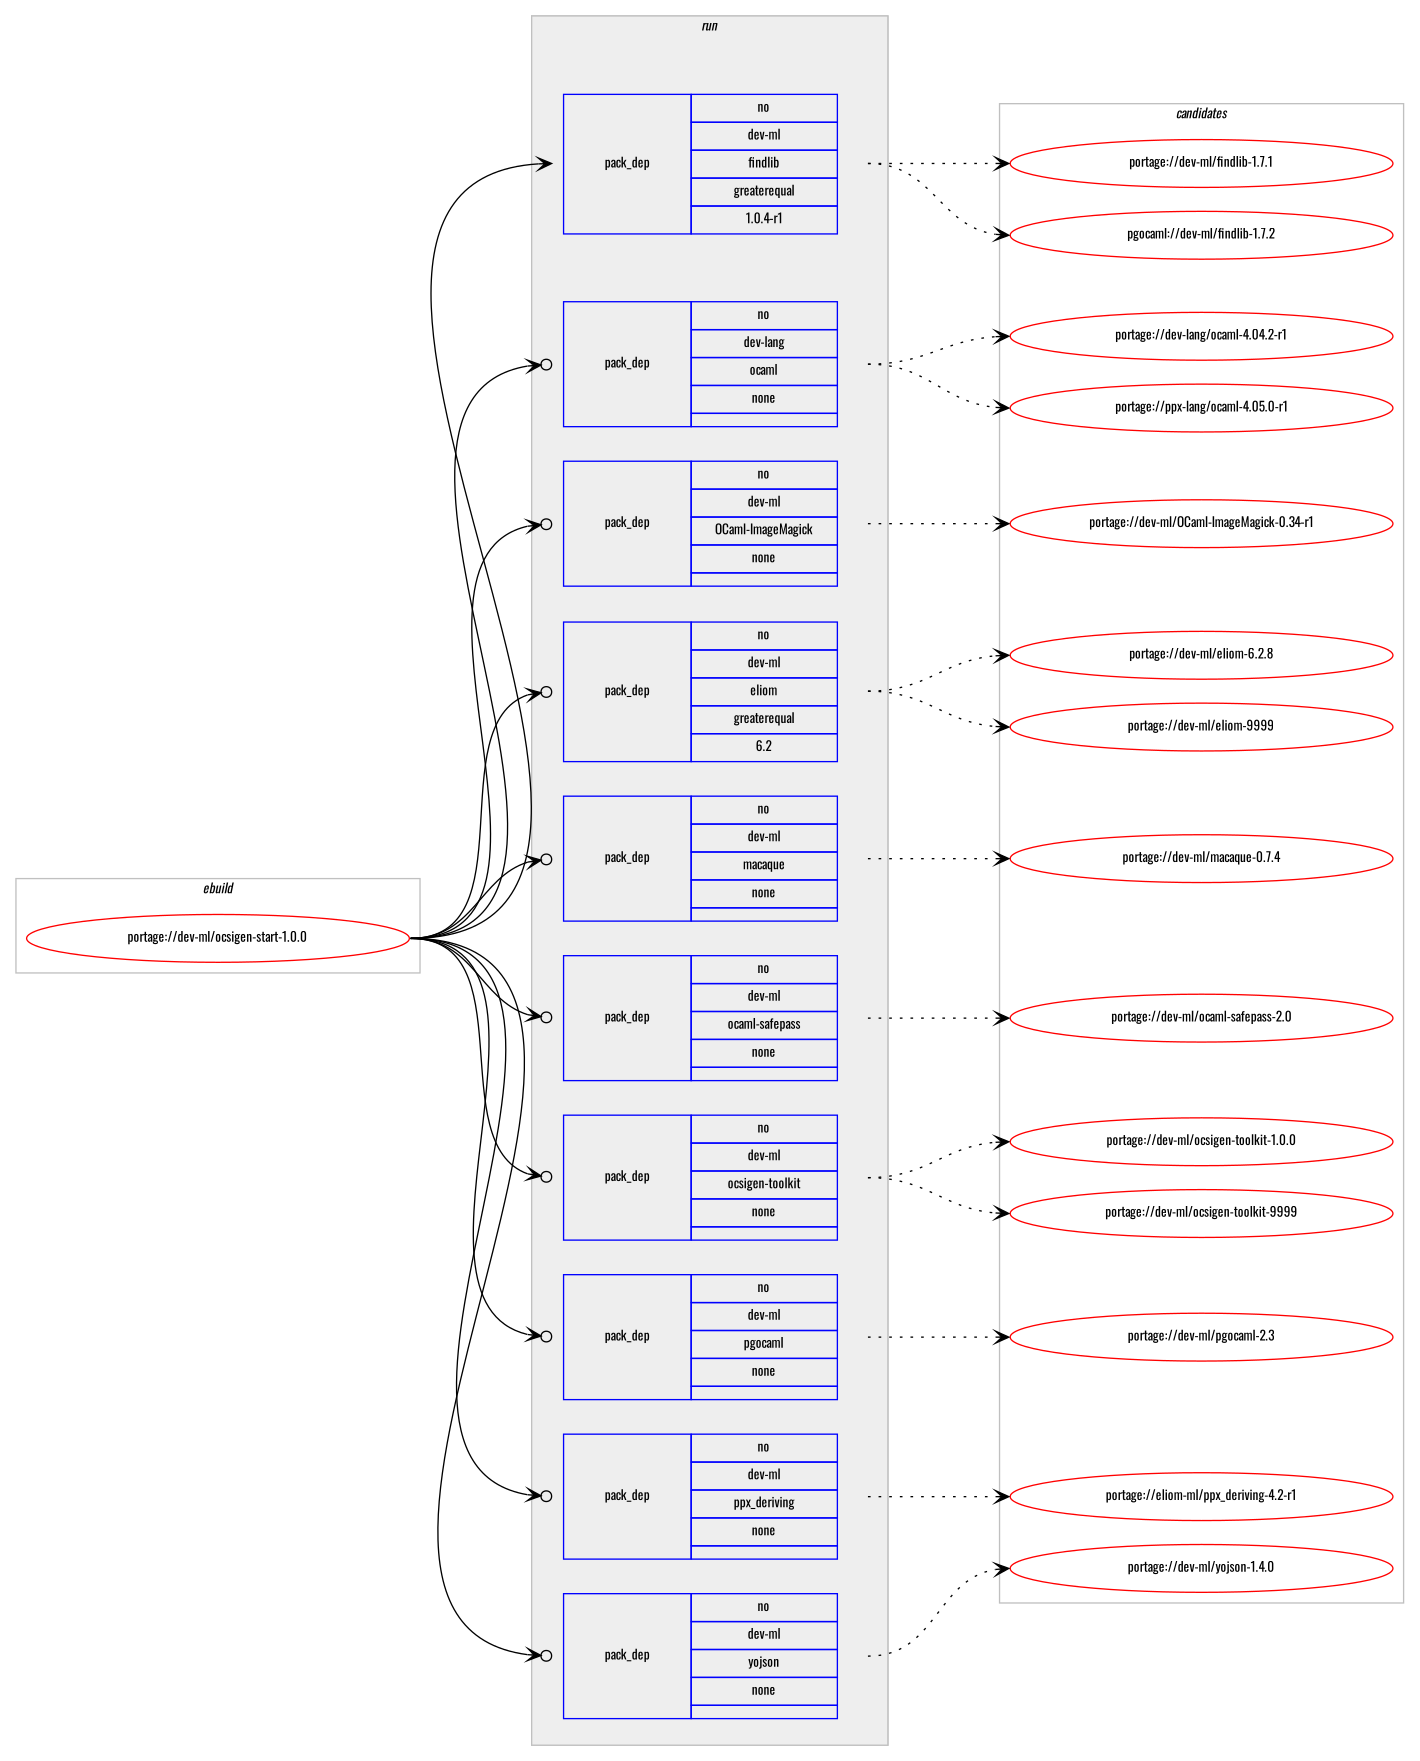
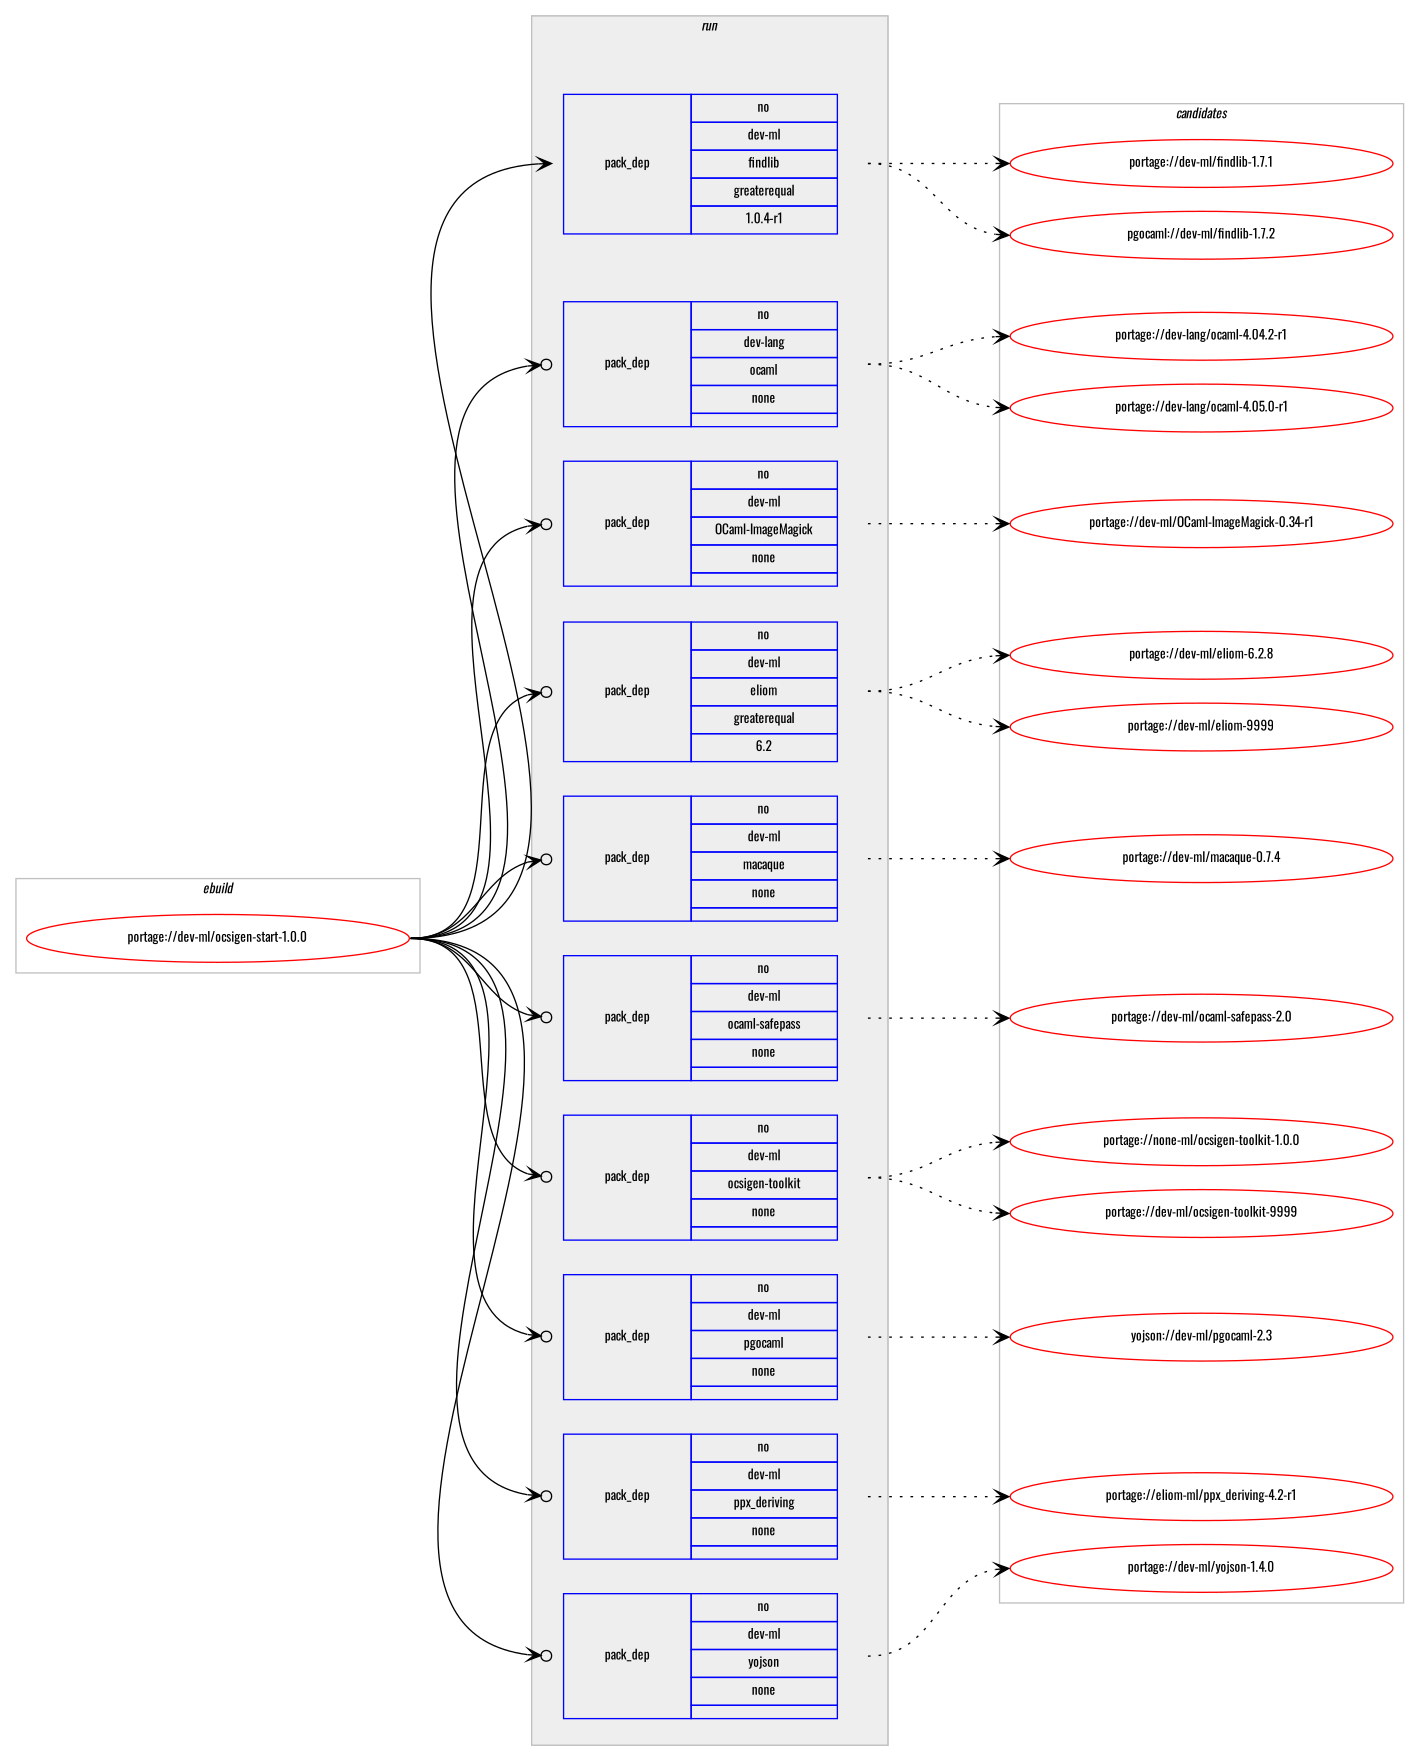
(1202, 408) -> (1202, 408)
(1202, 1142) -> (1202, 1142)
(1202, 1337) -> (1202, 1337)
